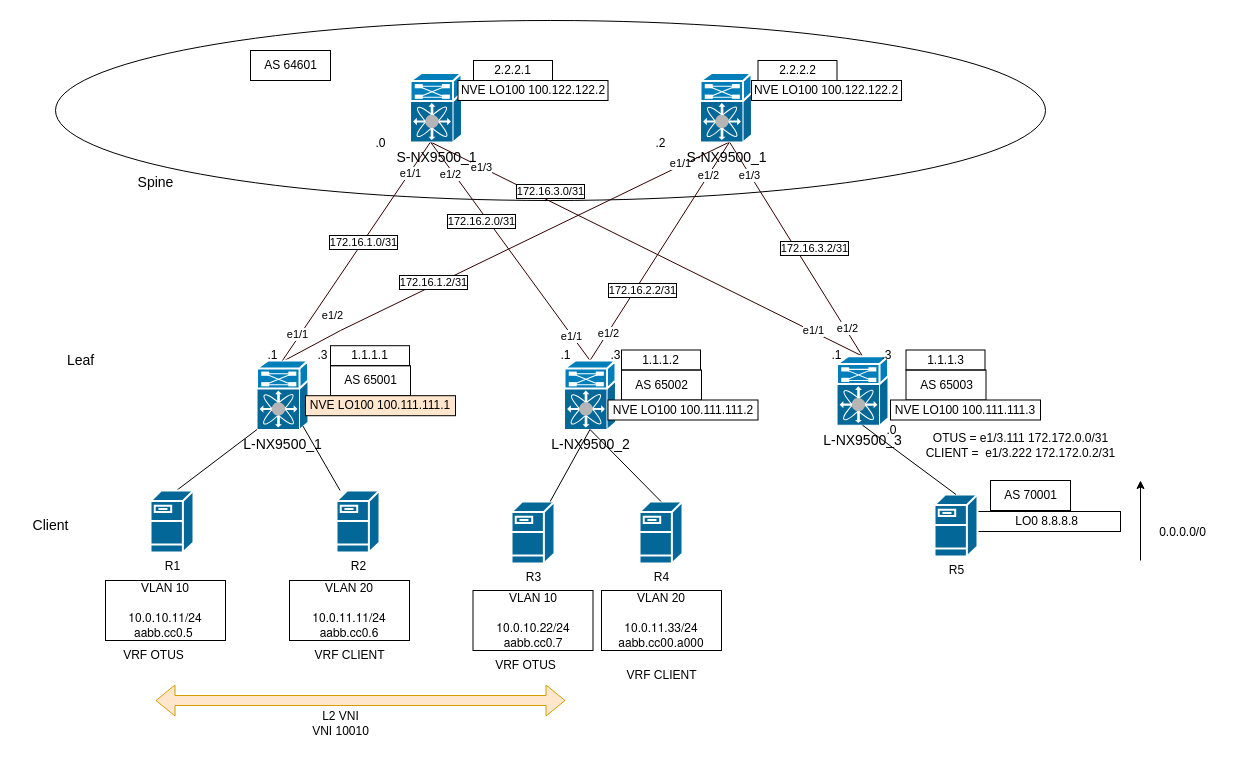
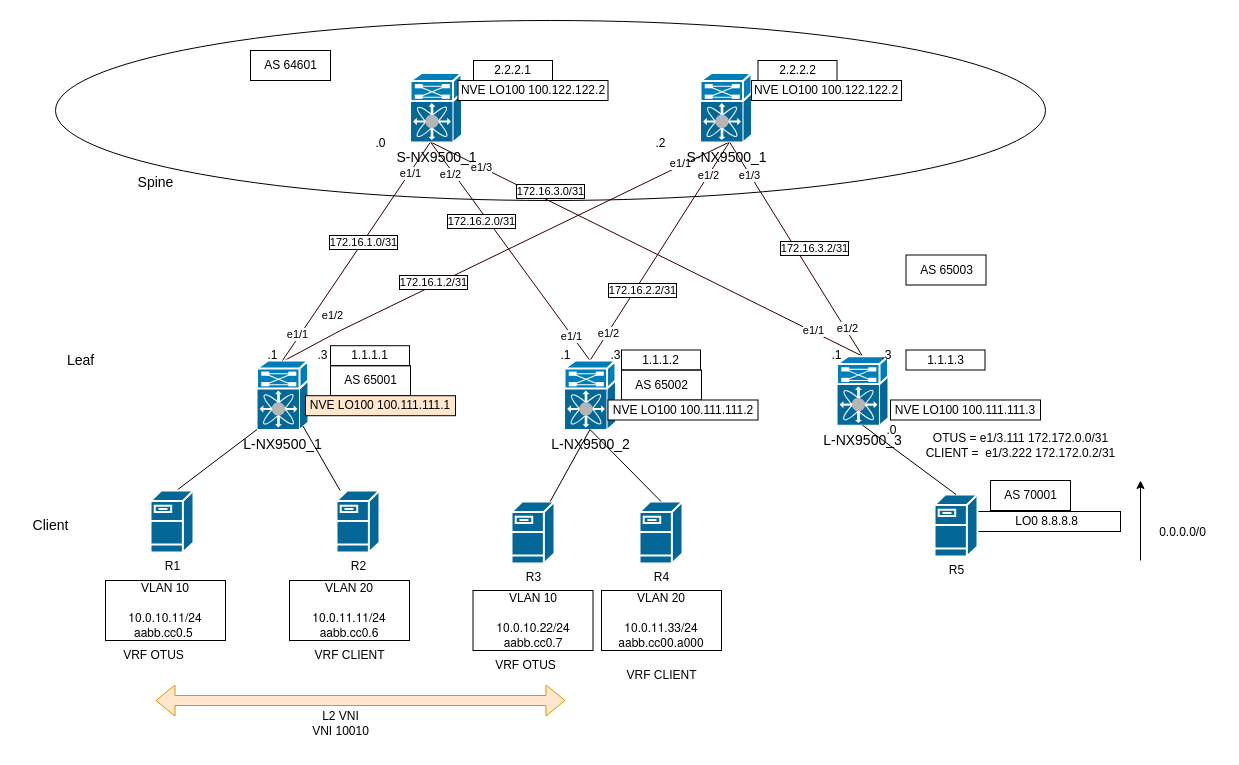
(946, 385) -> (946, 270)
